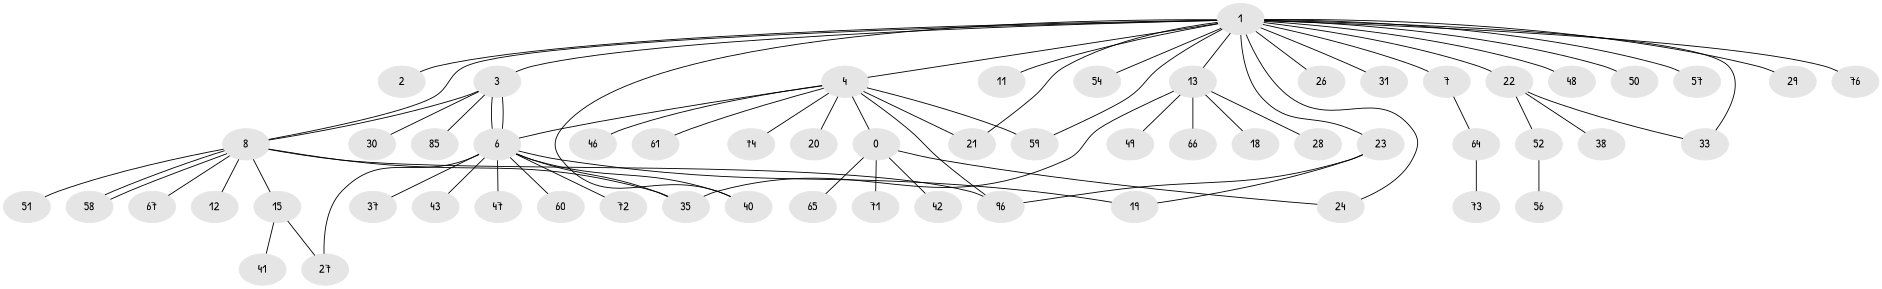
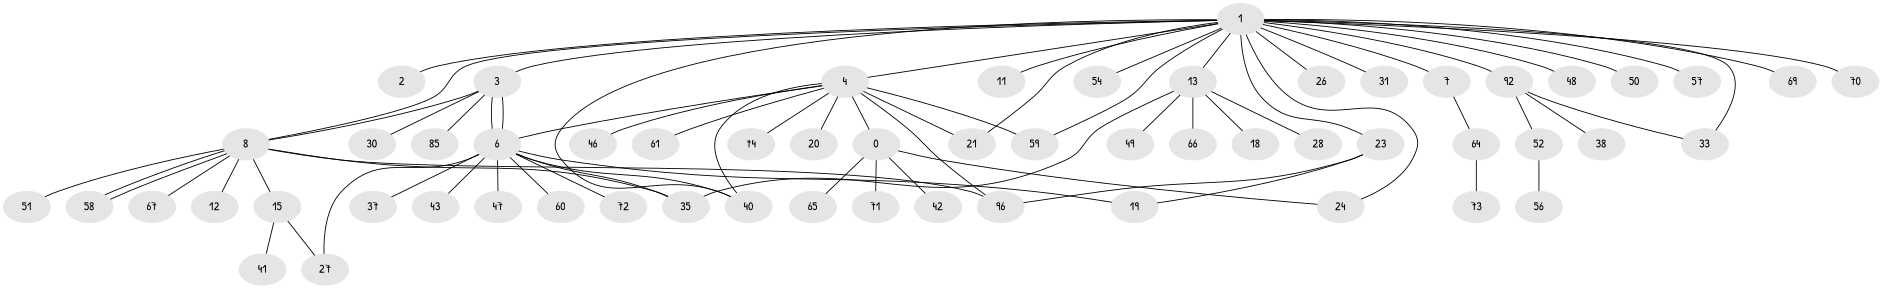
(1509, 82) -> (1509, 82)
(1793, 82) -> (1793, 82)
(1855, 82) -> (1855, 82)
none -> (725, 123)
